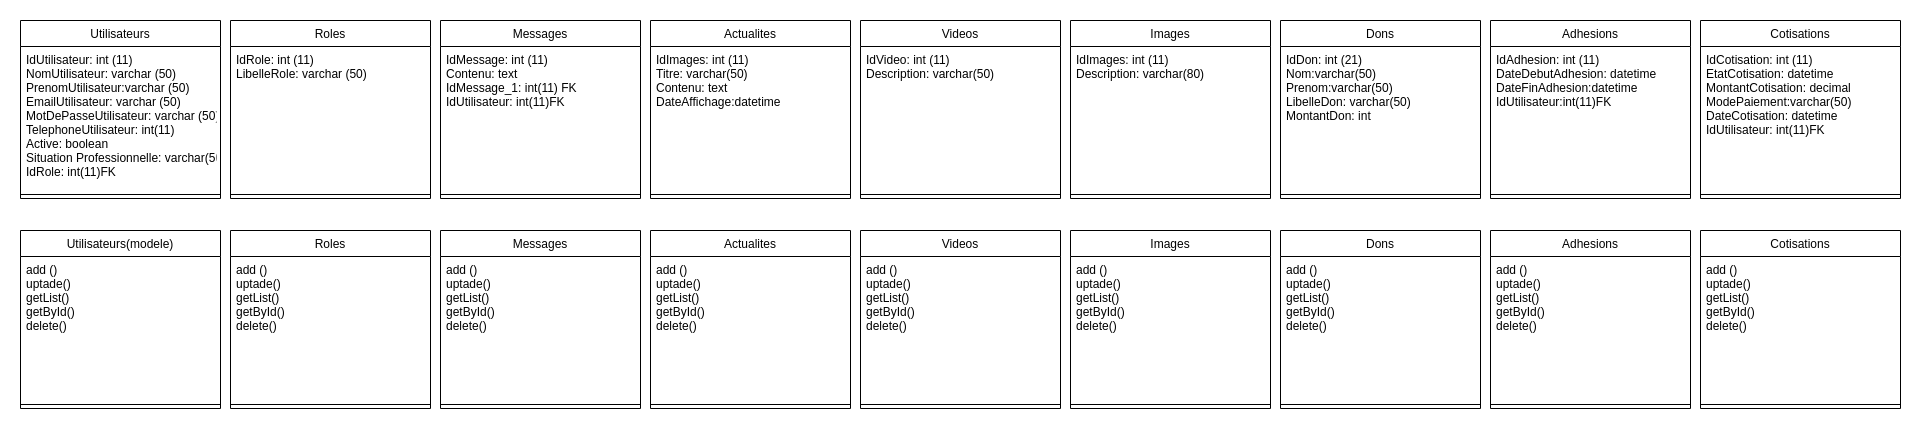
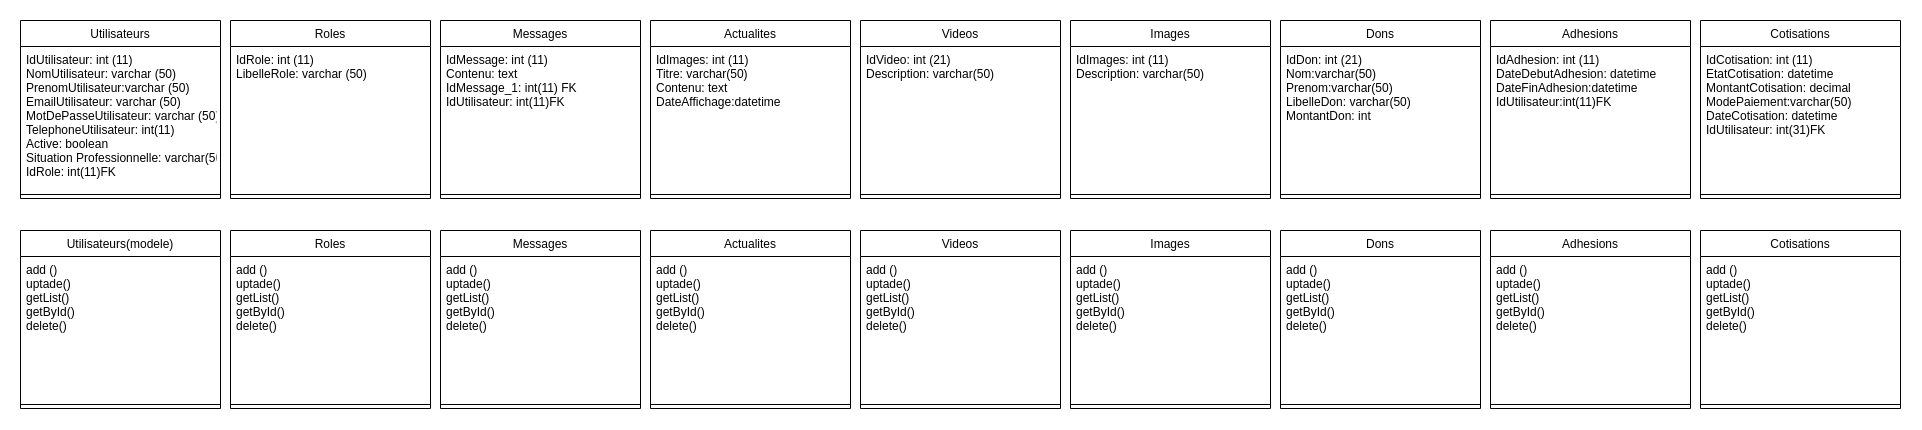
(915, 60) -> (915, 60)
(1130, 60) -> (1130, 60)
(1771, 60) -> (1771, 60)
